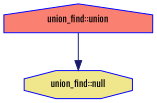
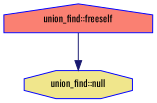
(78, 20) -> (78, 20)
